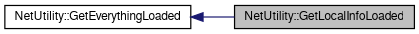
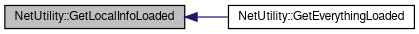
(219, 17) -> (213, 17)
